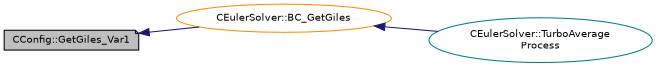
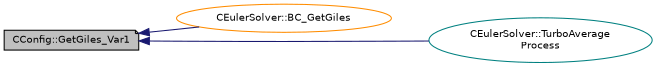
(412, 29) -> (289, 41)
